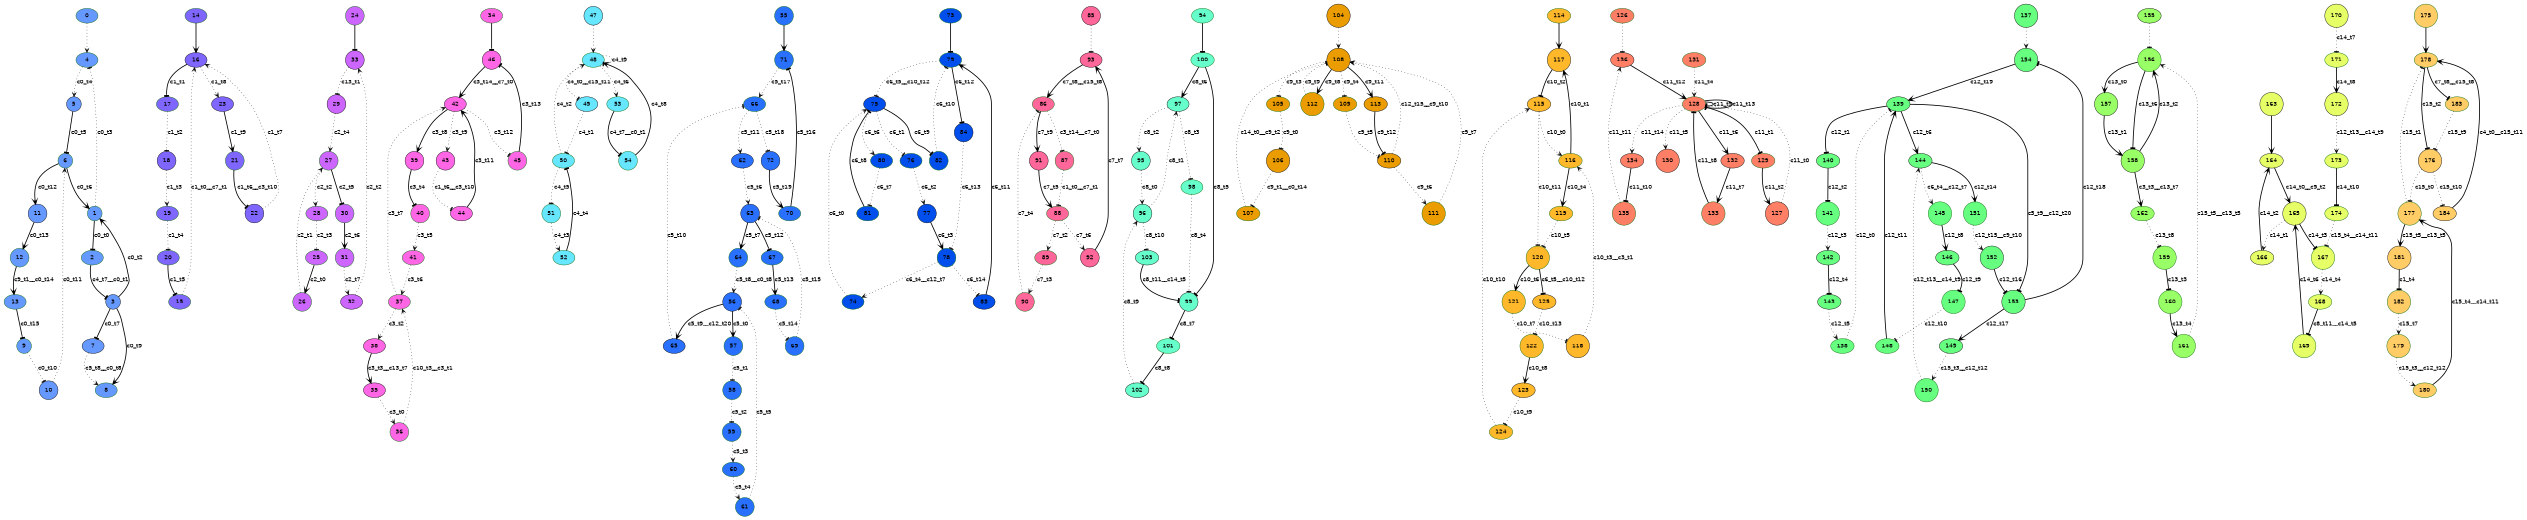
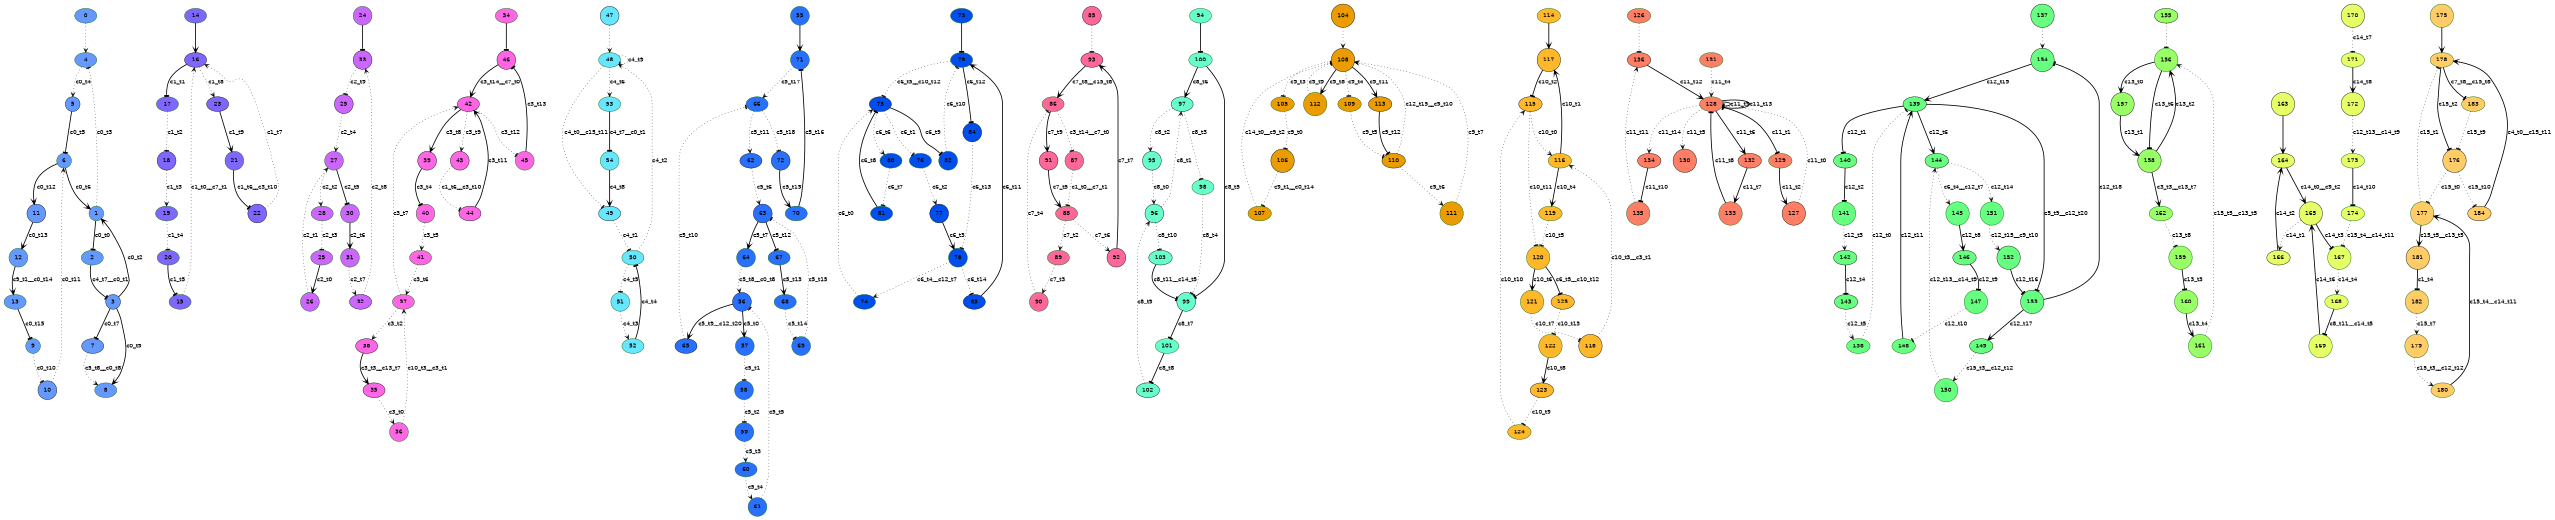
(351, 82) -> (358, 82)
(647, 103) -> (610, 186)
(1960, 173) -> (1976, 173)
(374, 187) -> (379, 187)
